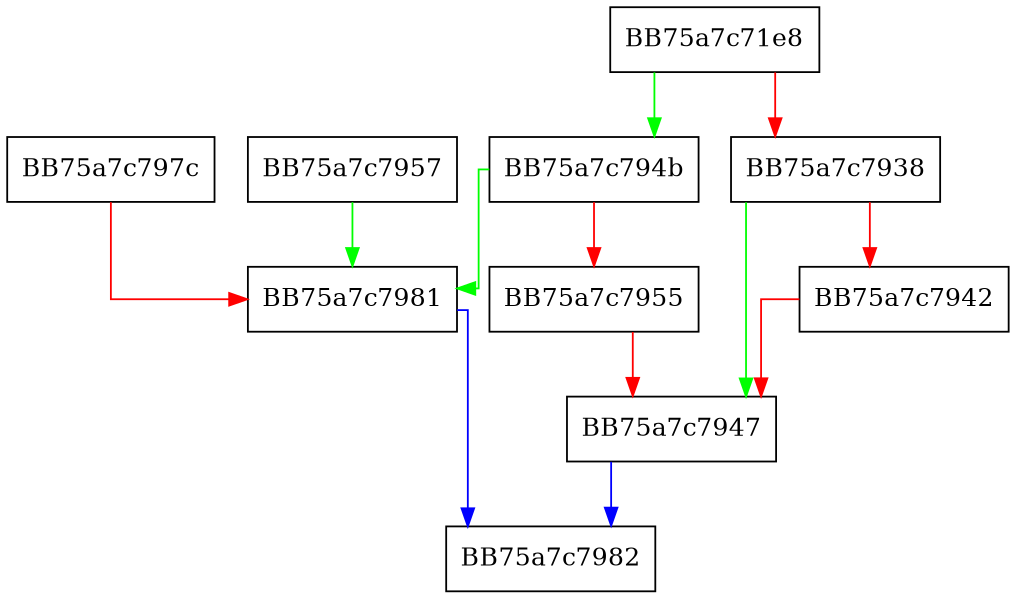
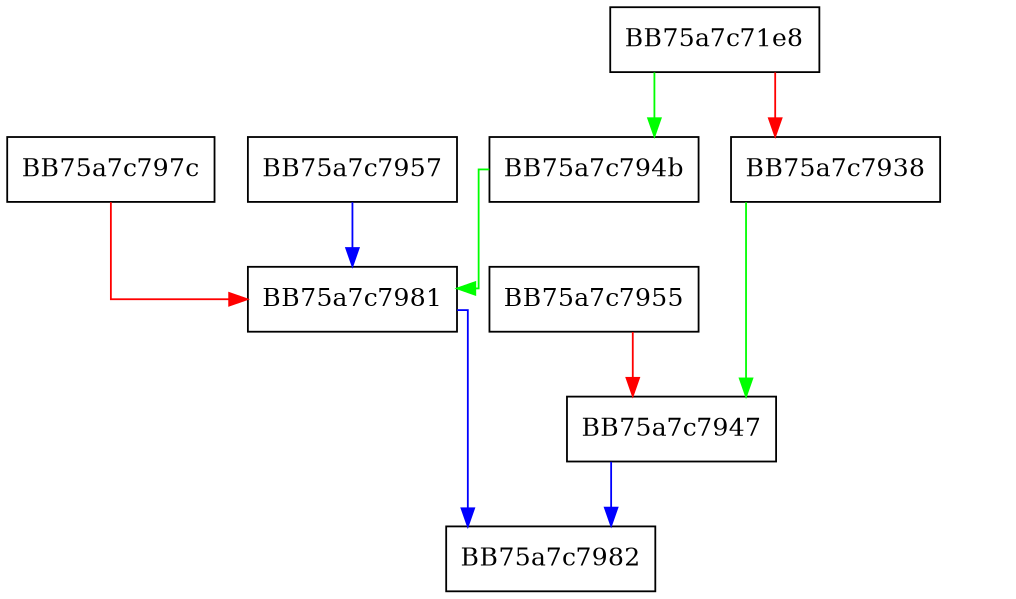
(352, 225) -> (352, 225)
(594, 225) -> none
(904, 299) -> none
